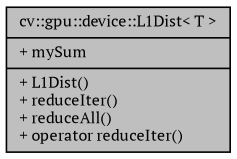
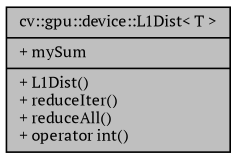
(102, 136) -> (75, 136)
